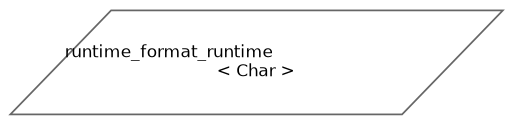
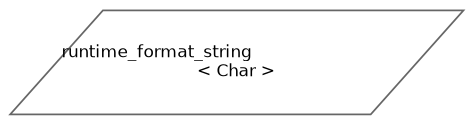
(257, 62) -> (237, 62)
